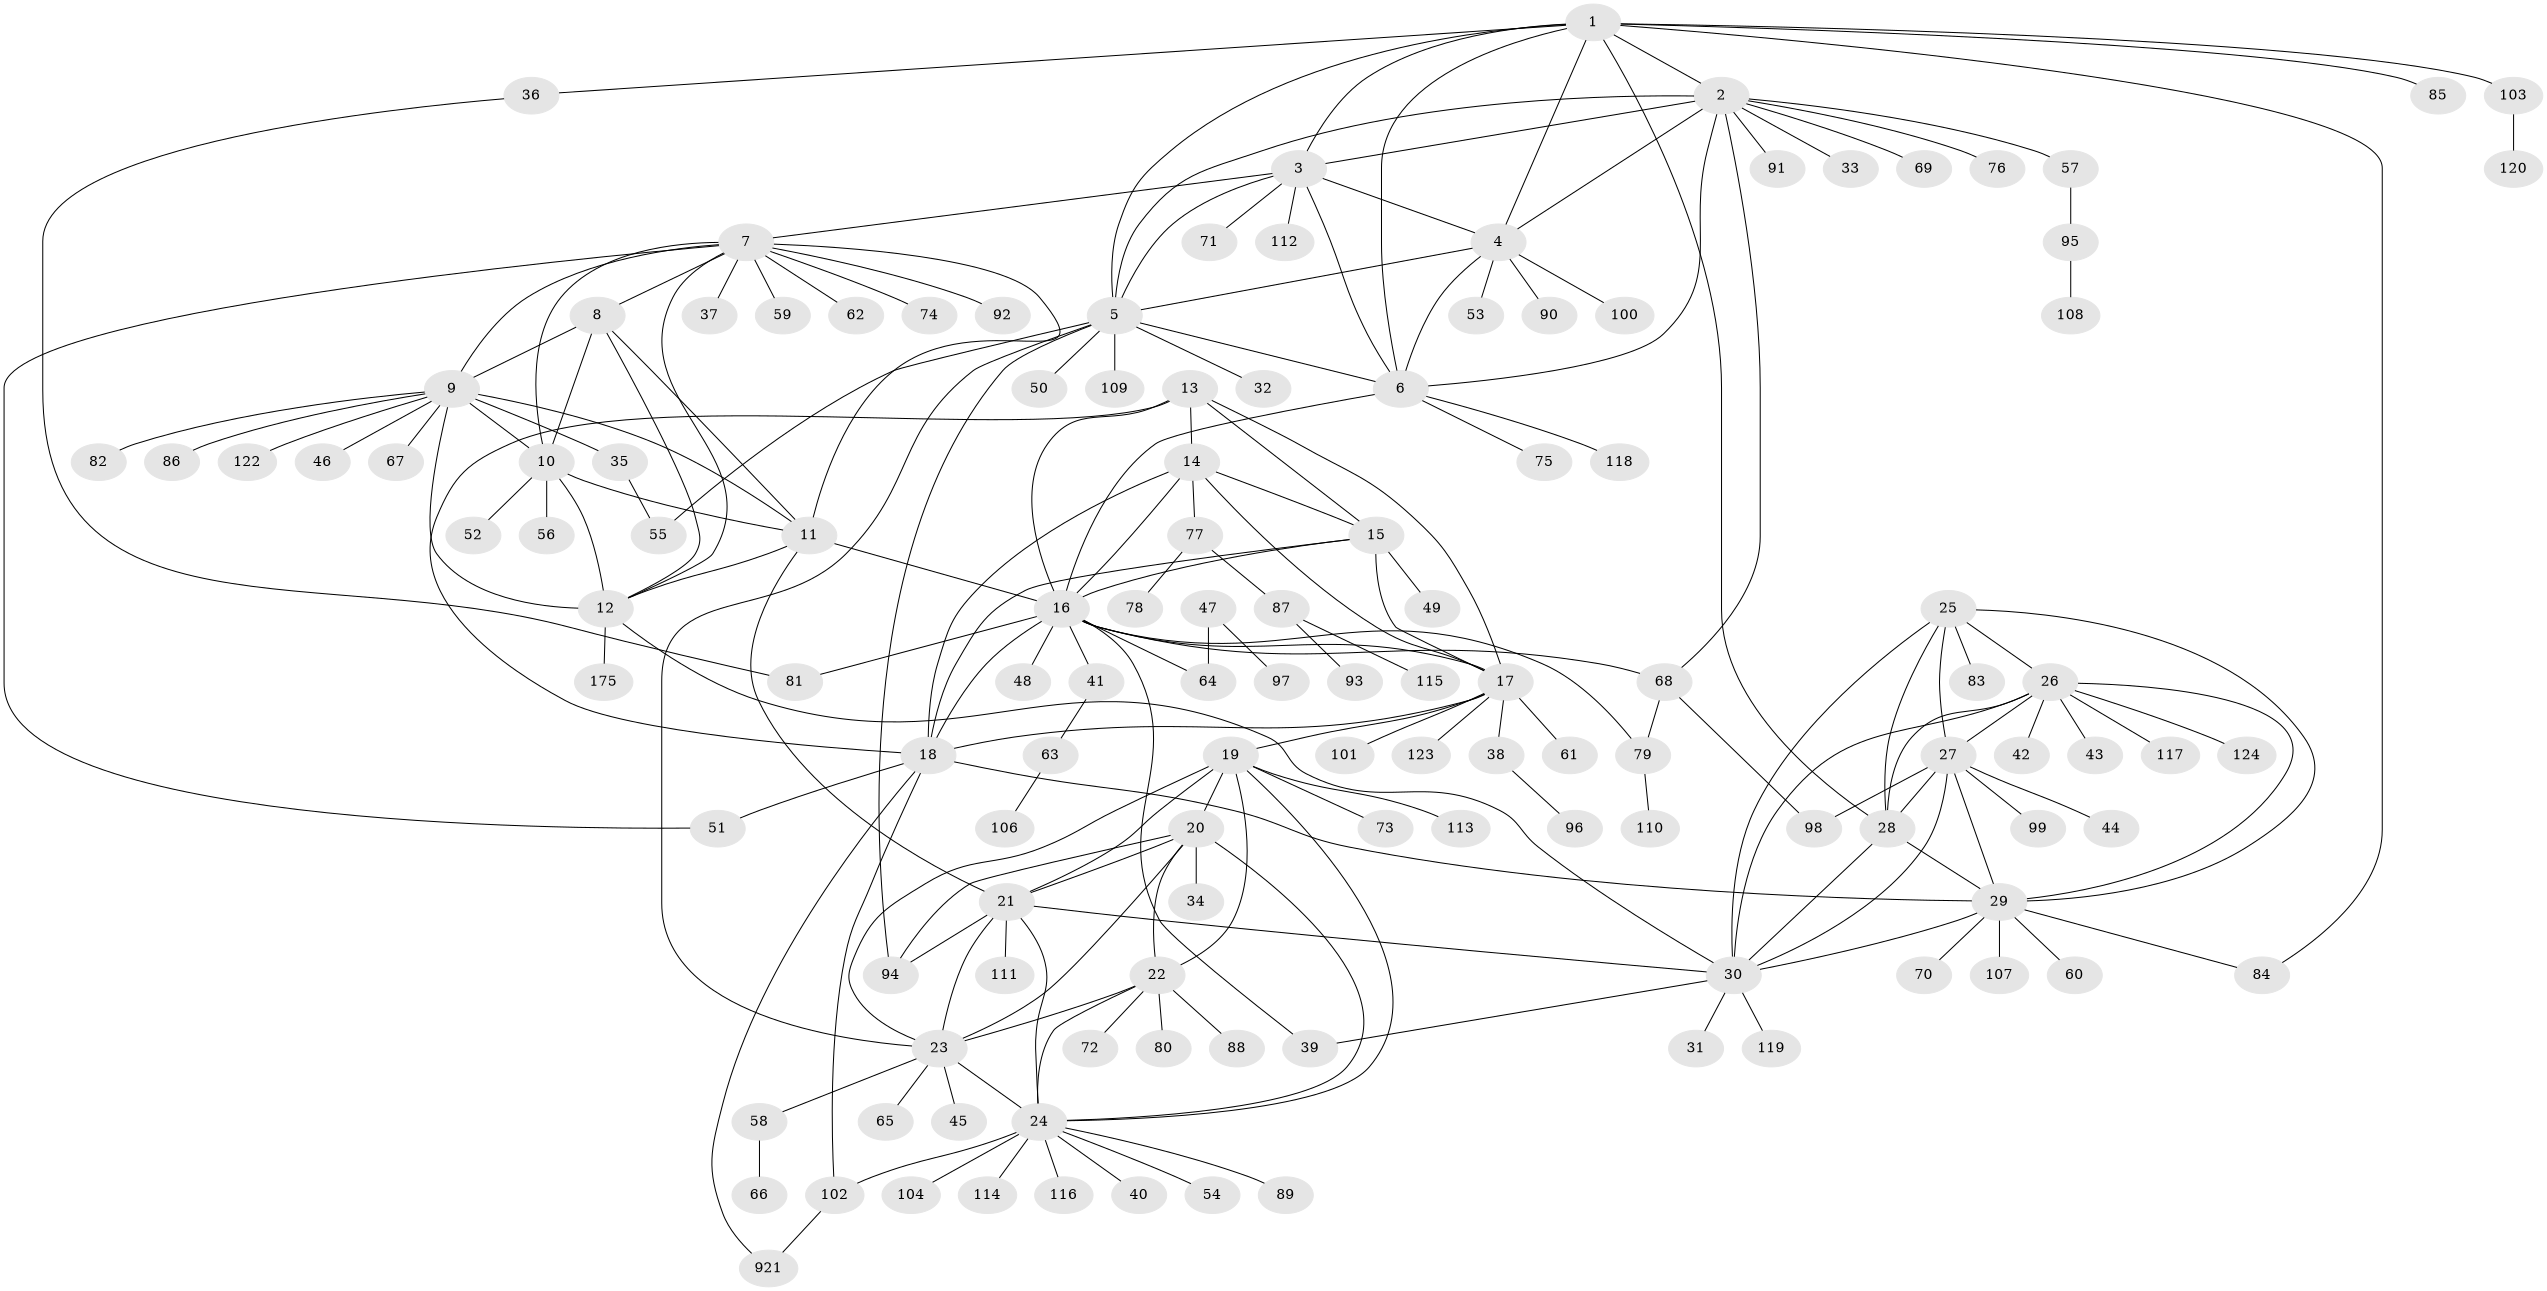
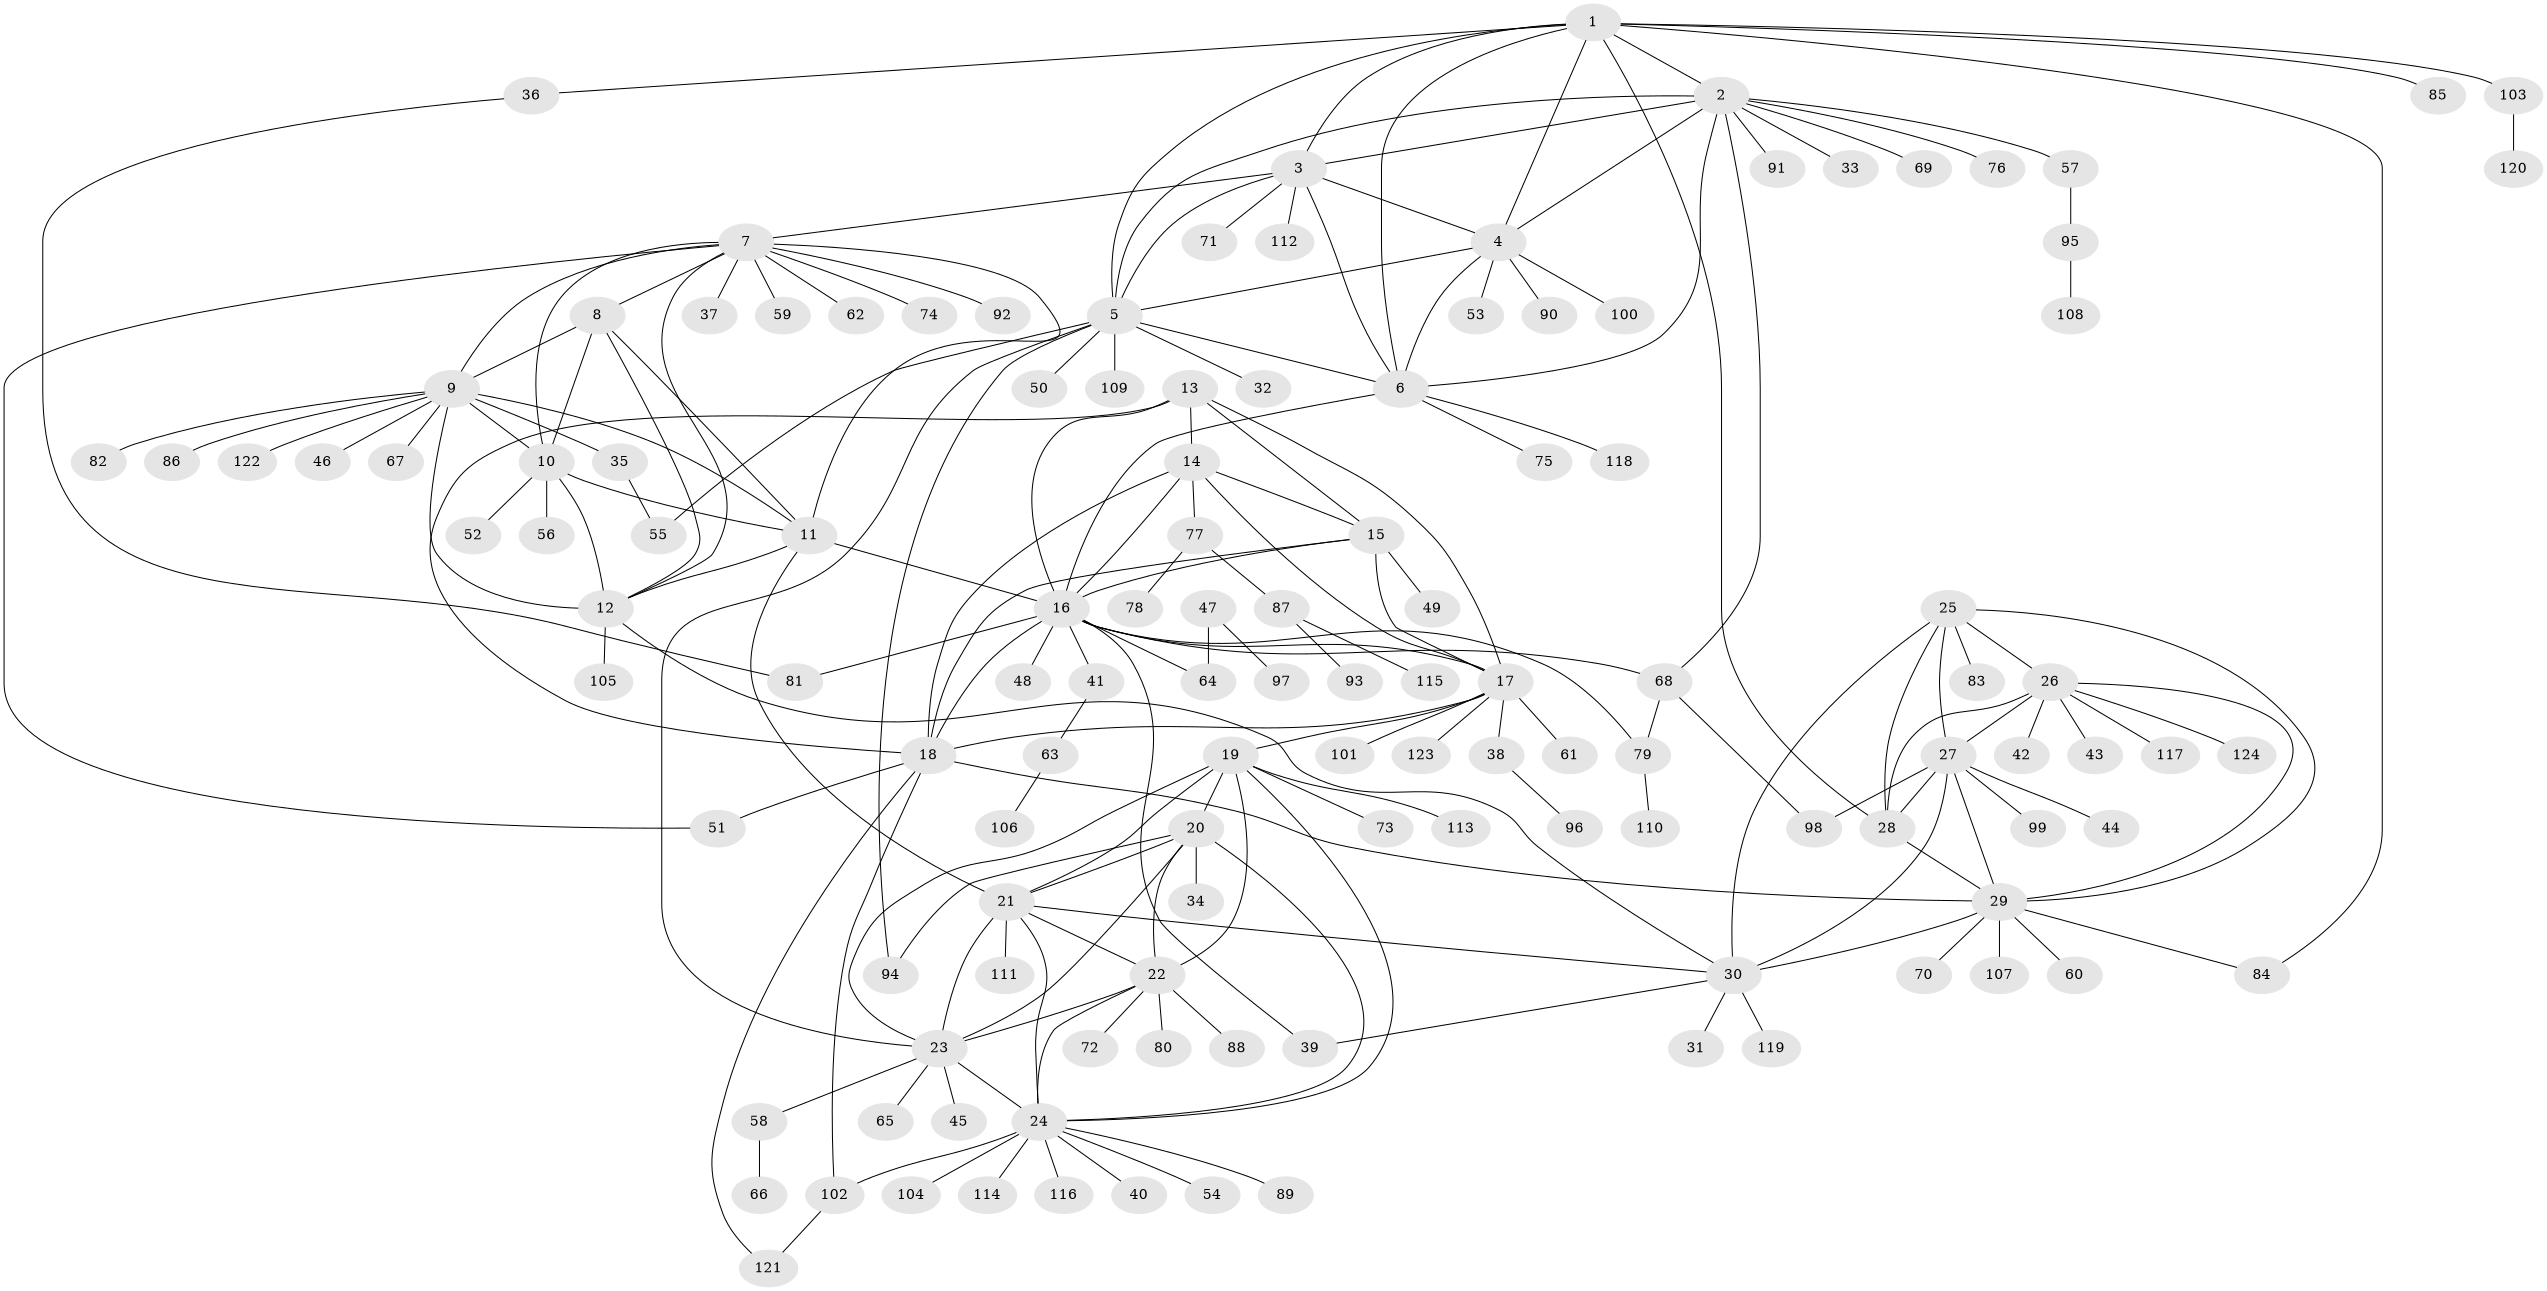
(604, 682) -> (604, 682)
(1822, 764) -> none
(1808, 905) -> none
(949, 939) -> (1082, 939)
(769, 1268) -> (769, 1268)
